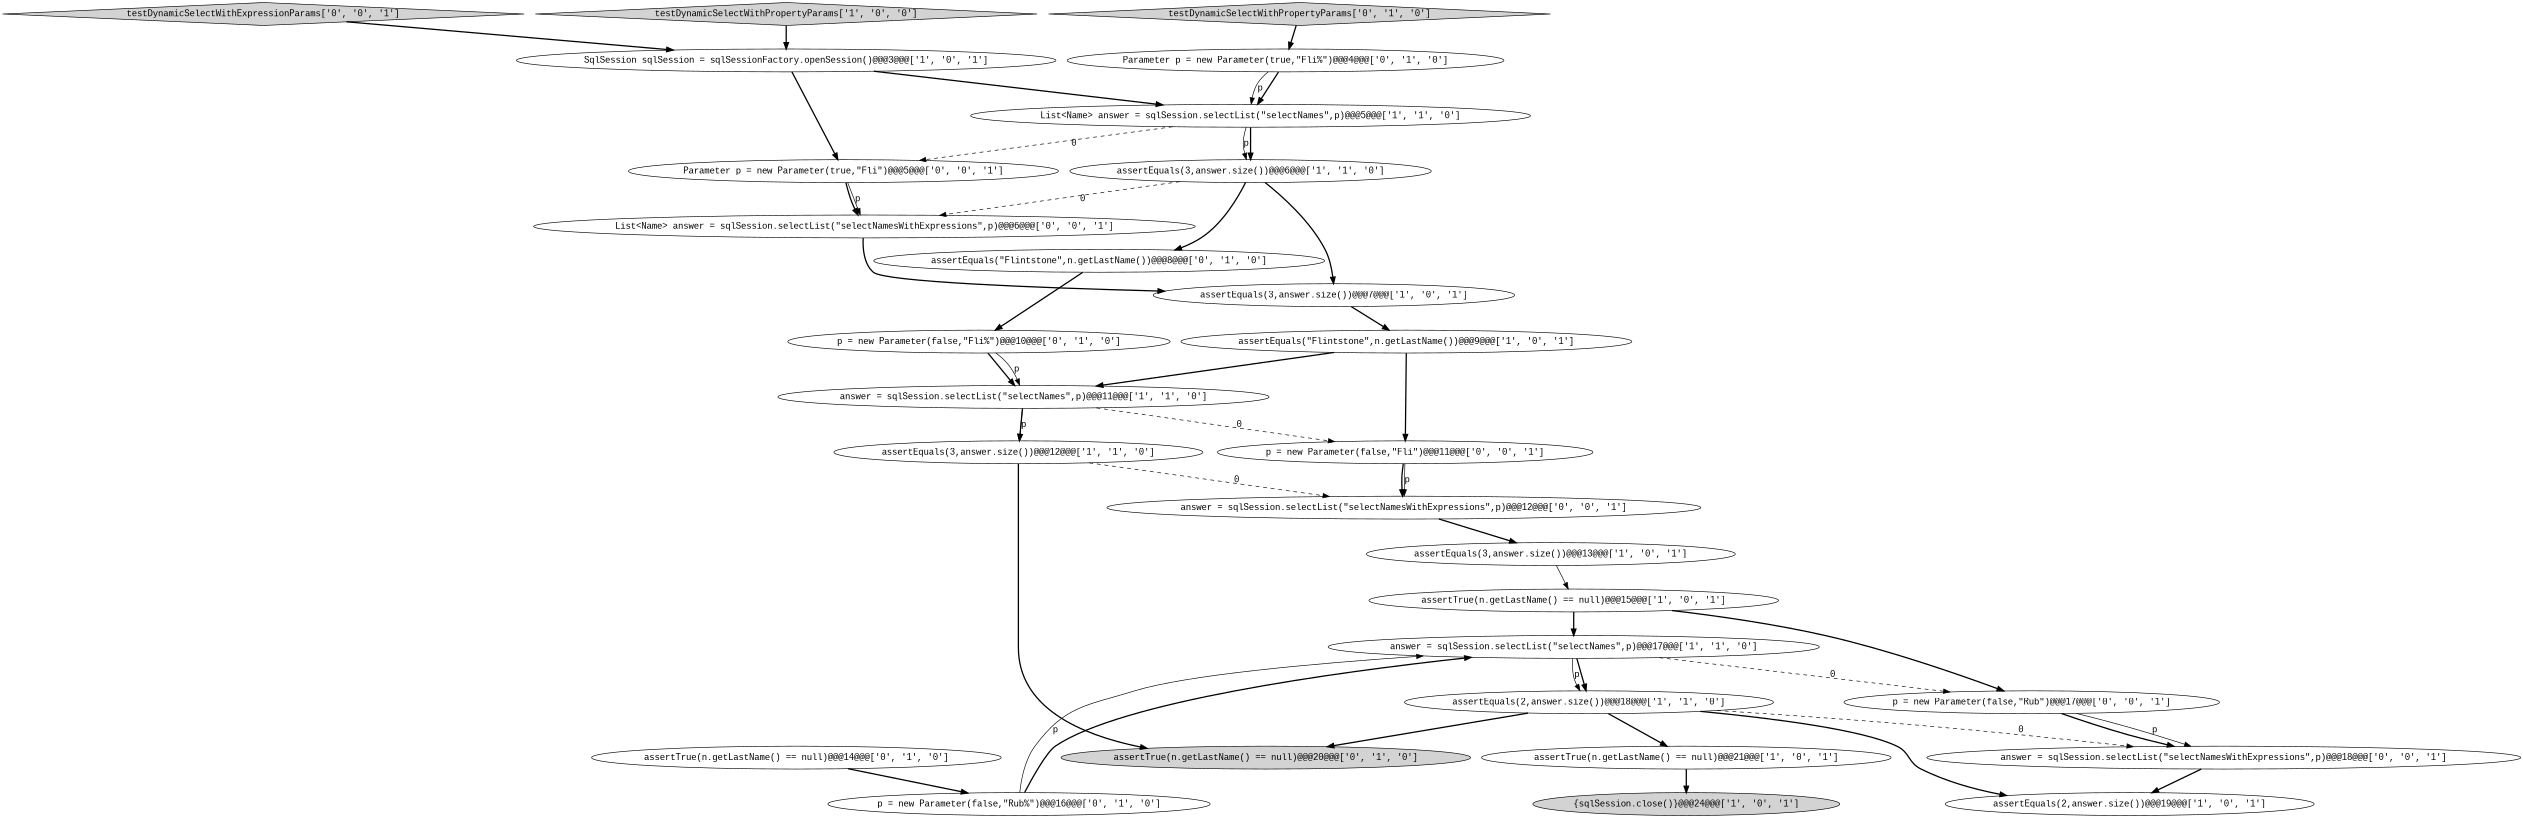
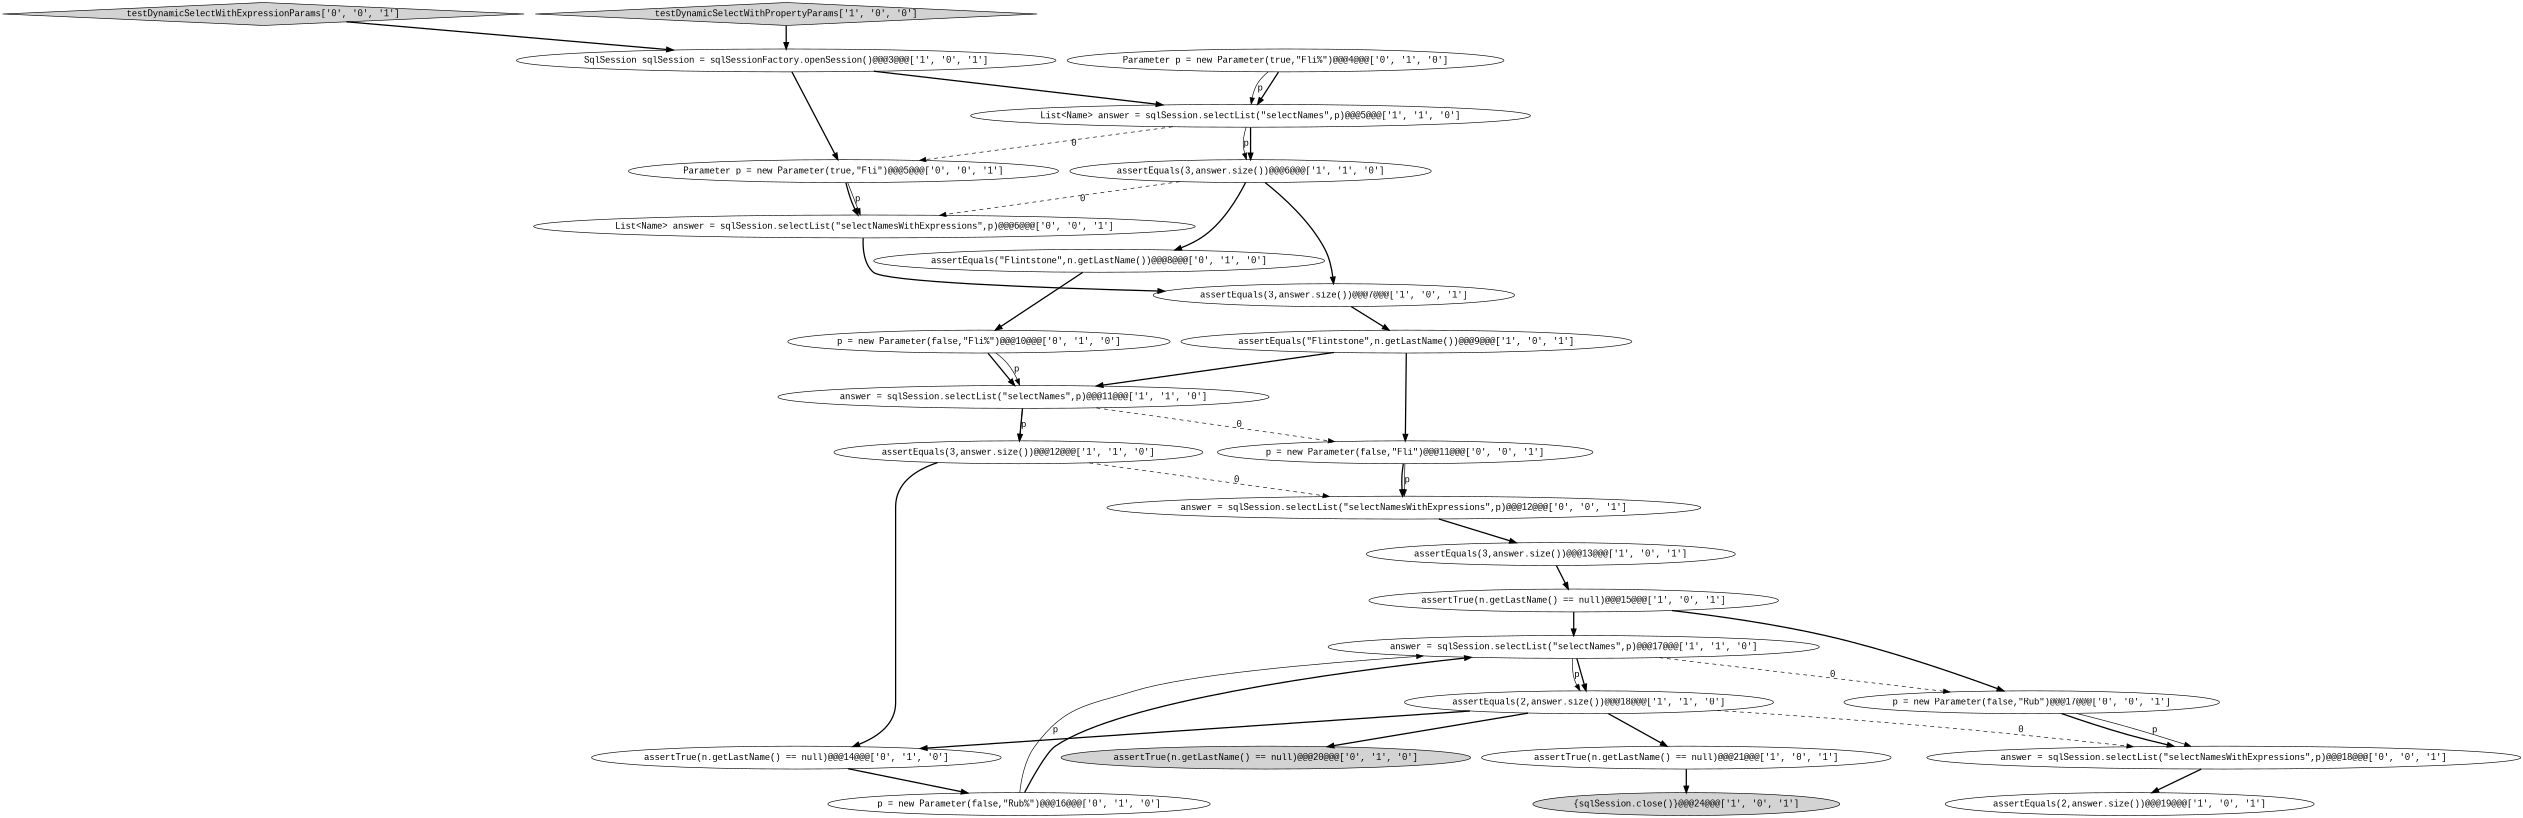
(1300, 14) -> none
(1561, 574) -> (1561, 574)
(1018, 641) -> (896, 602)
(1857, 734) -> (1199, 730)
